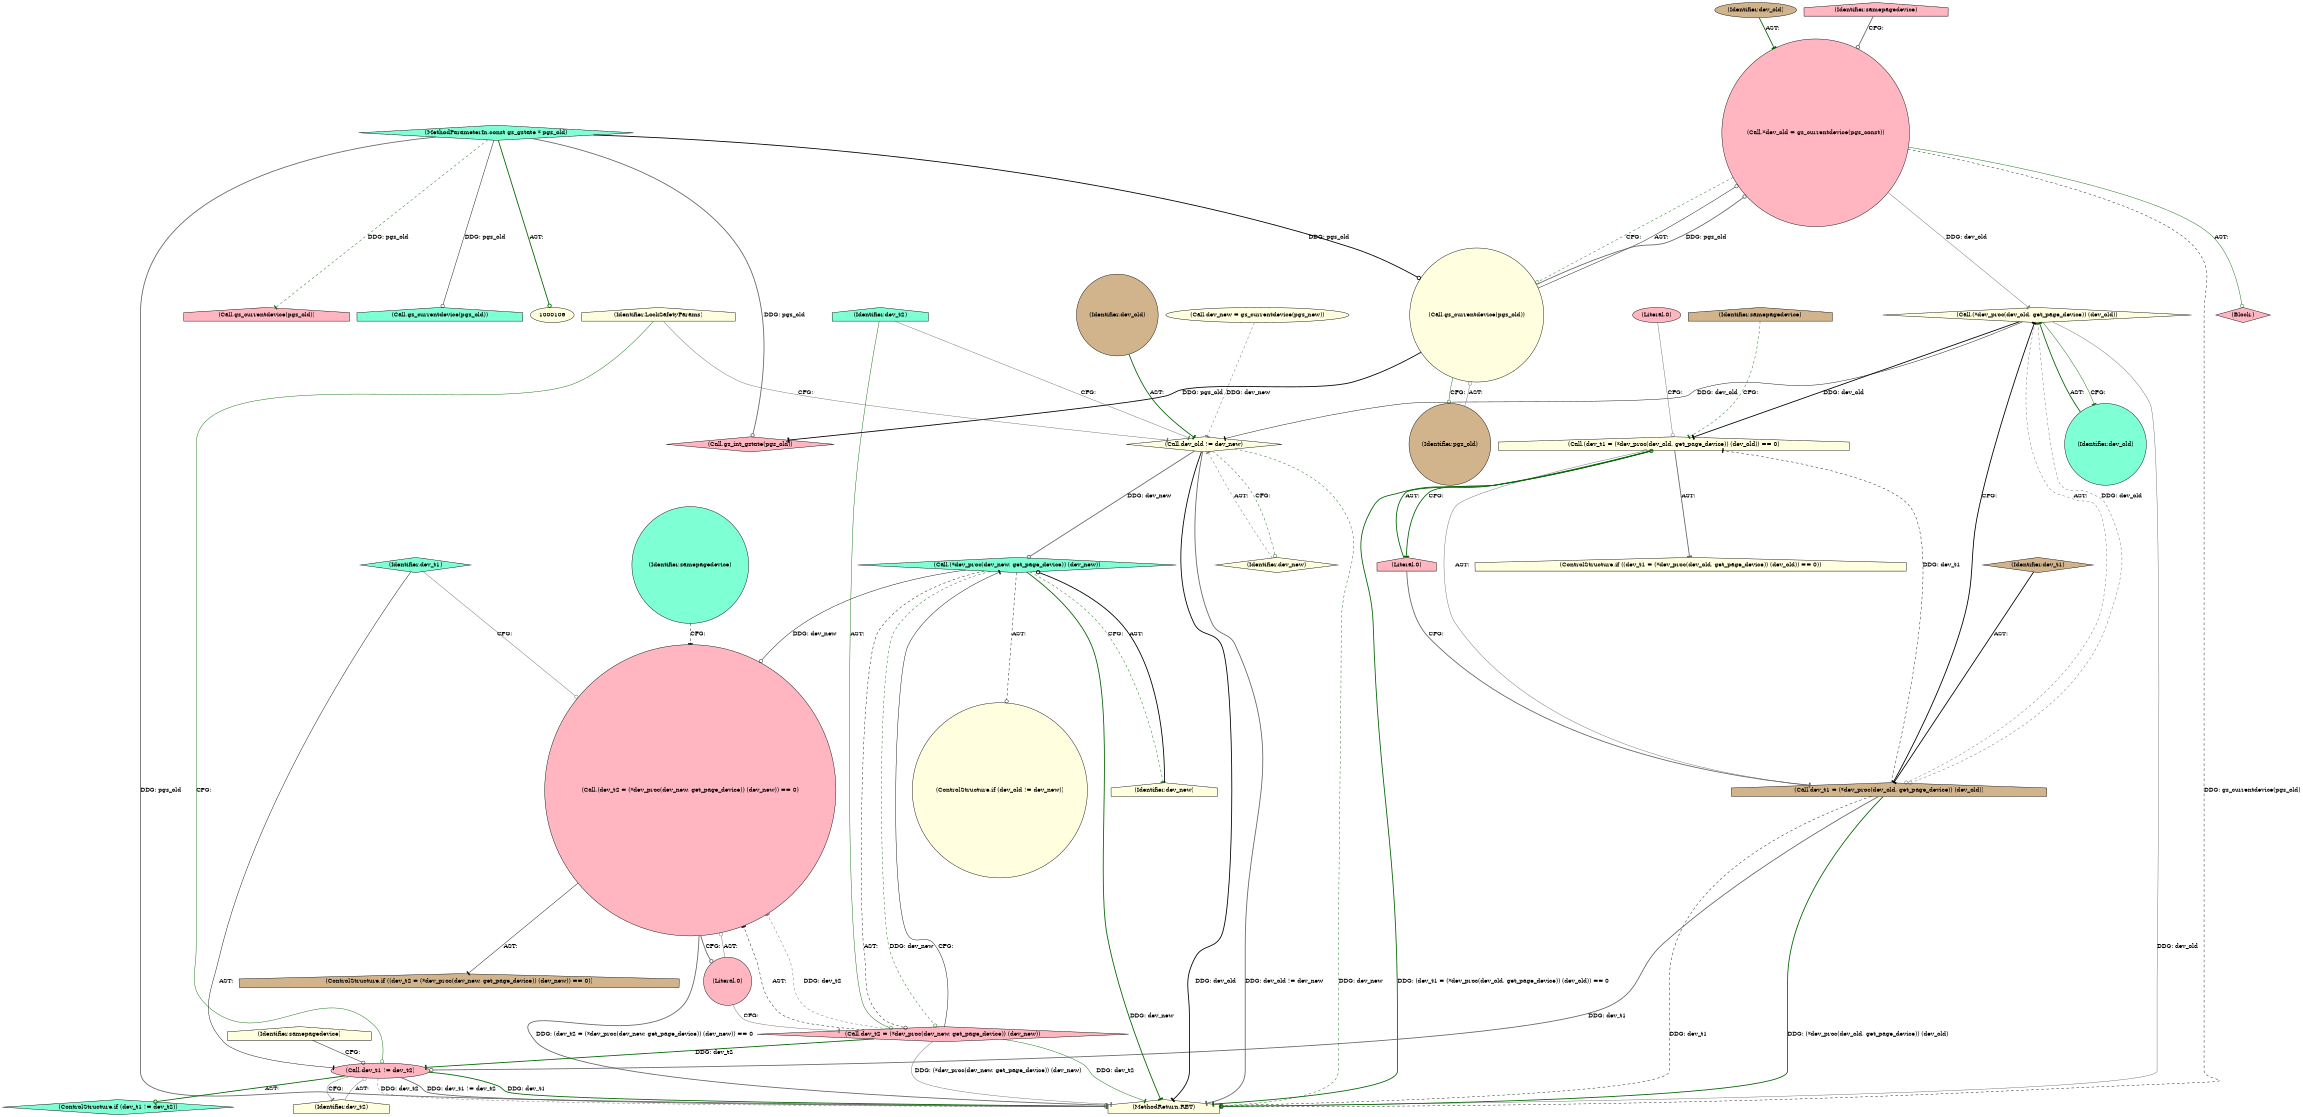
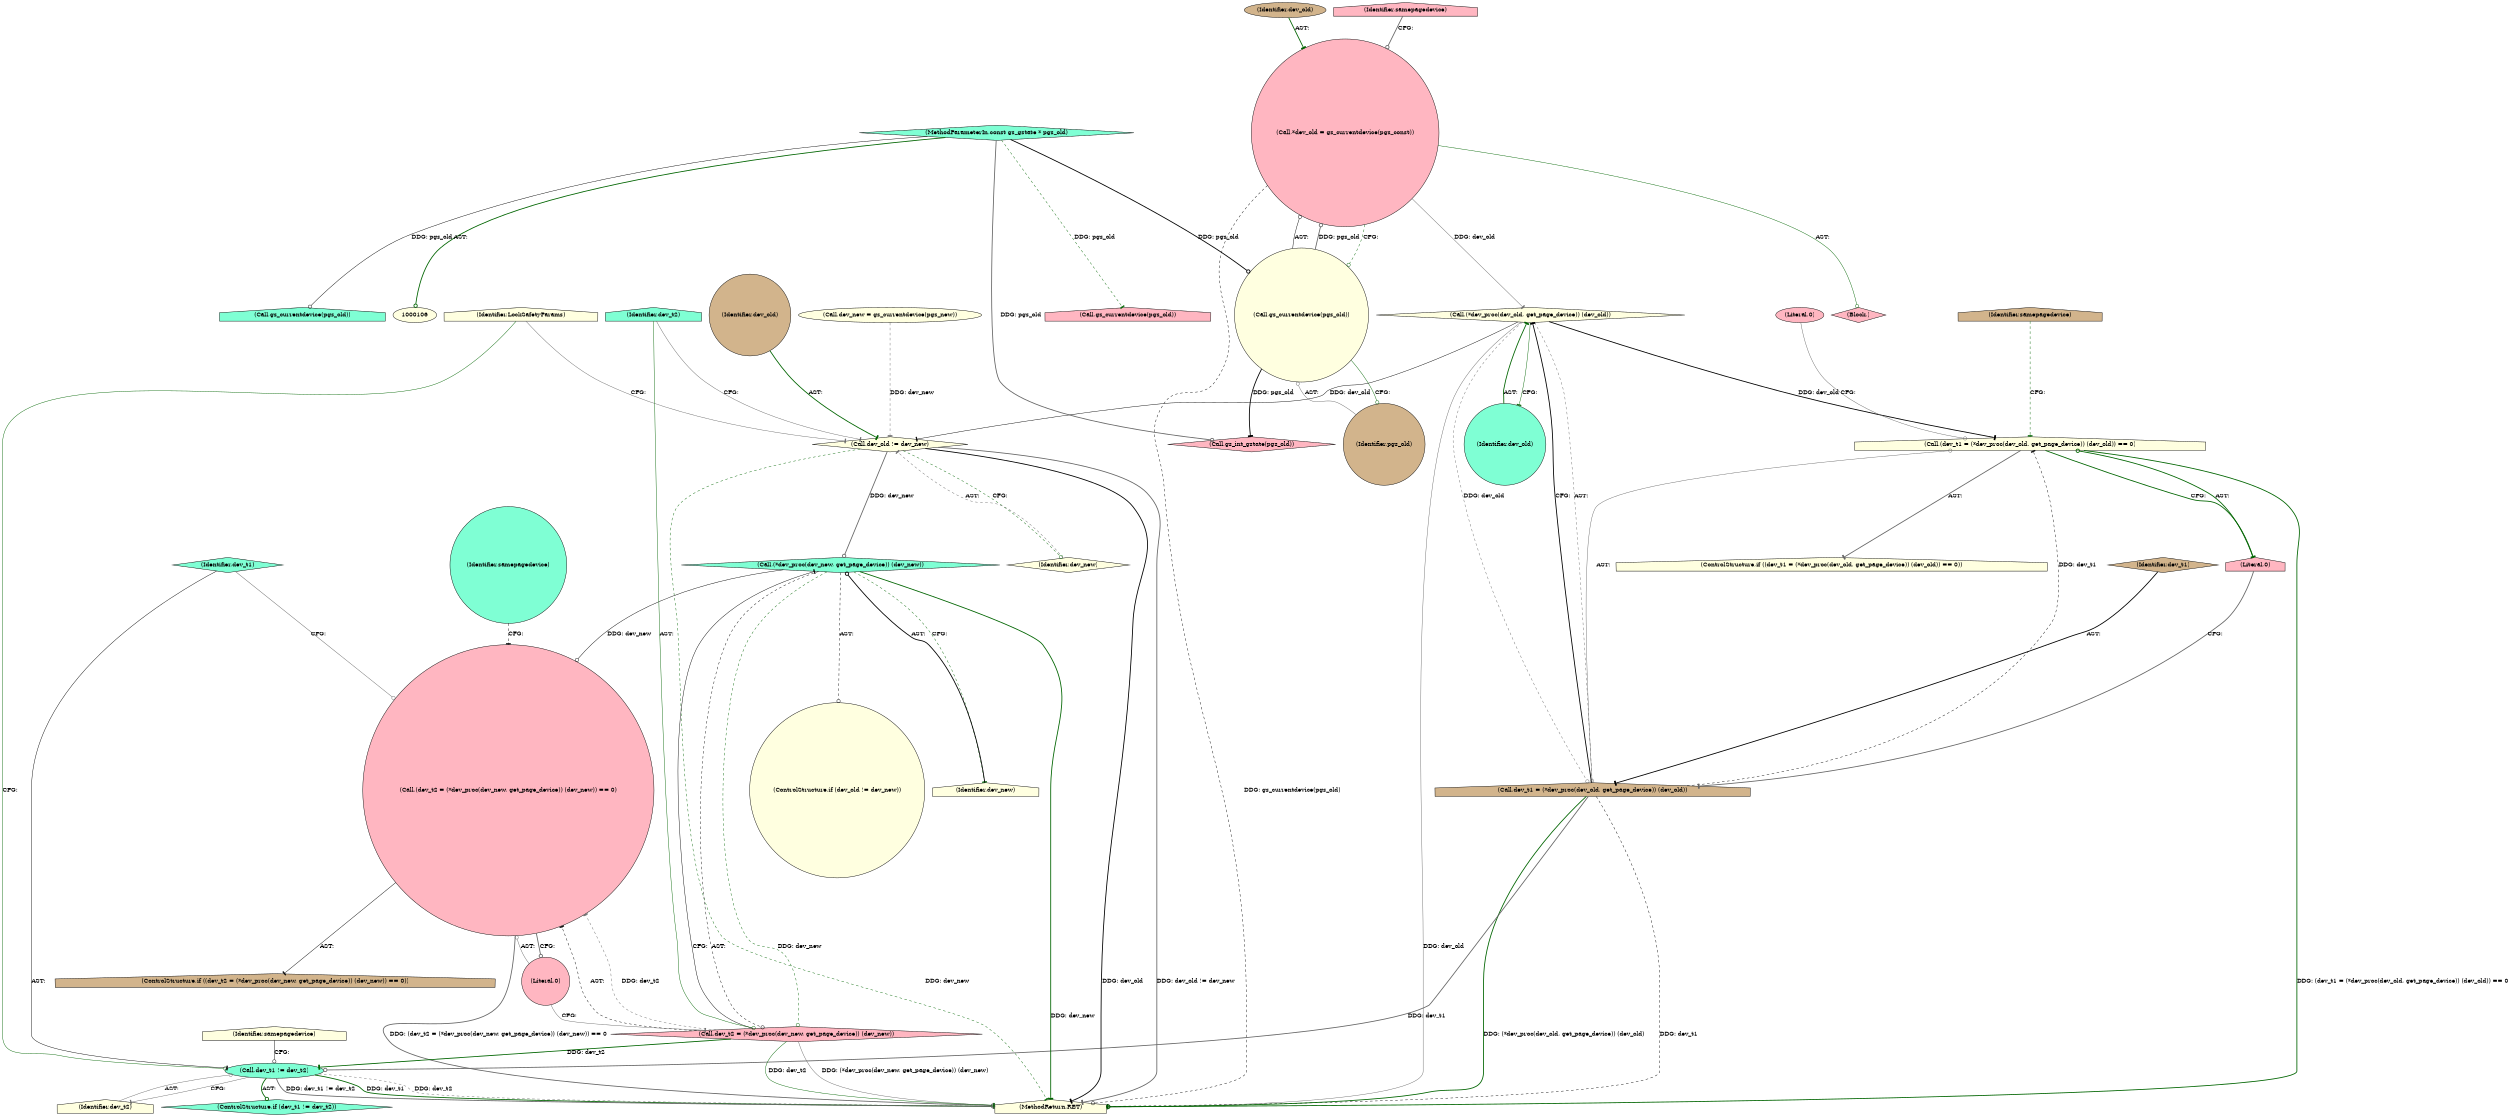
(140, 993) -> none
(380, 1071) -> (274, 1071)
